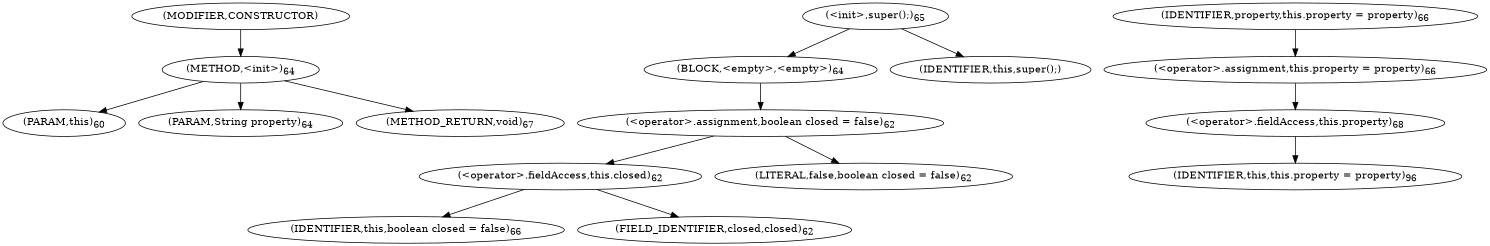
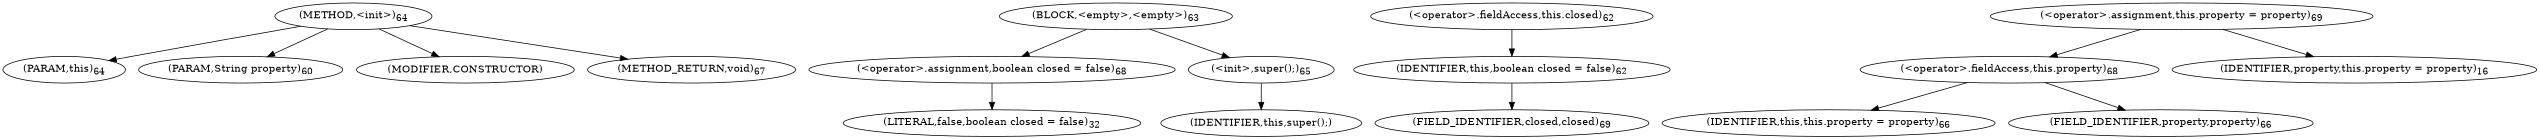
(1424, 15) -> (2483, 69)
(241, 39) -> (406, 41)
(1295, 39) -> (2264, 42)
(822, 41) -> (1186, 42)
(838, 69) -> (1194, 15)
(1431, 69) -> (2317, 15)
(99, 122) -> (99, 69)
(307, 122) -> (307, 69)
(890, 122) -> (1121, 69)
none -> (2161, 123)
(664, 149) -> none
(966, 175) -> (1095, 122)
(1411, 175) -> (1945, 122)
(634, 202) -> (1512, 93)
(516, 229) -> (1622, 69)
(808, 229) -> (1605, 122)
